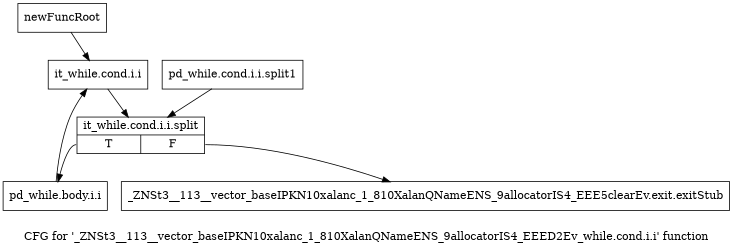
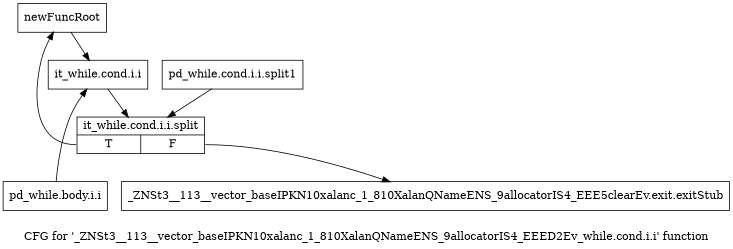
(65, 158) -> (37, 102)
